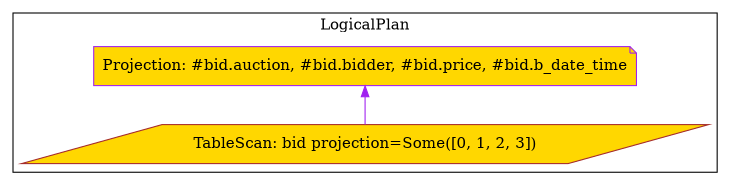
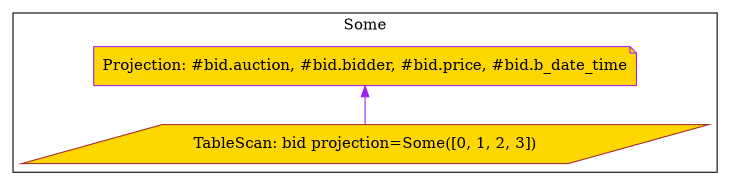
(365, 25) -> (365, 25)
